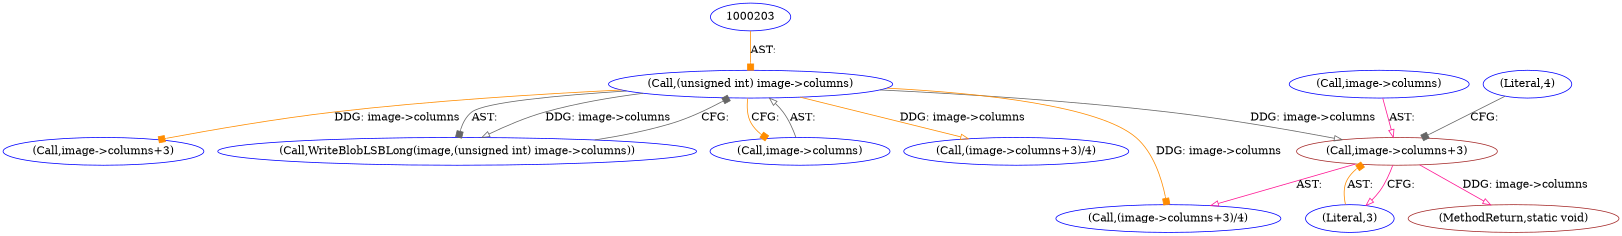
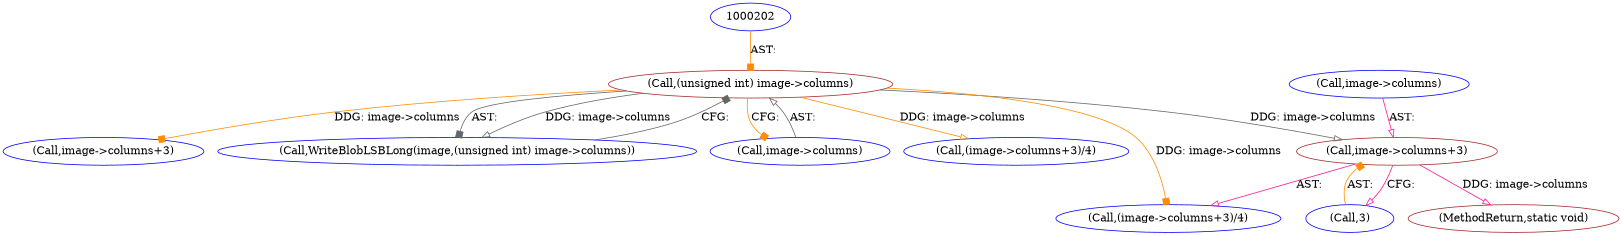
(751, 17) -> (751, 17)
(751, 84) -> (751, 84)
(1527, 84) -> none
(1350, 219) -> (1350, 219)
